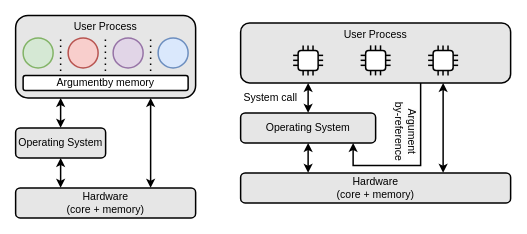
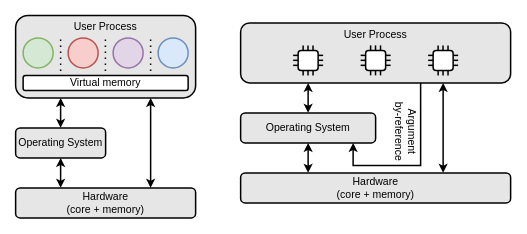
(105, 83) -> (105, 83)
(270, 98) -> none
